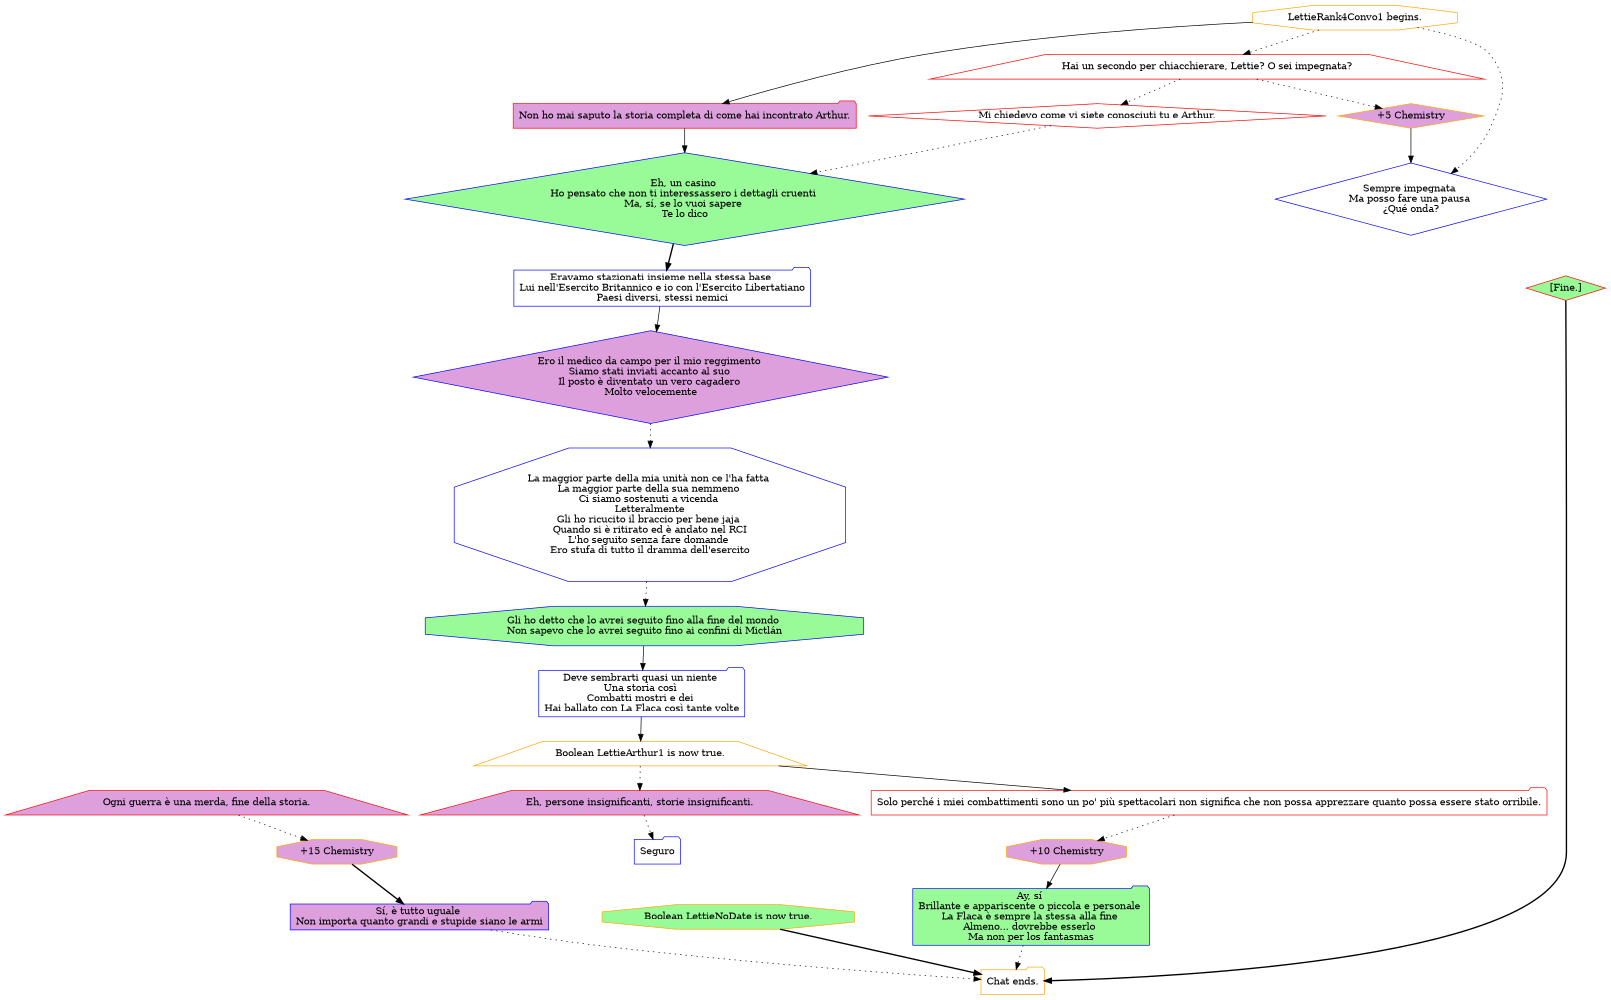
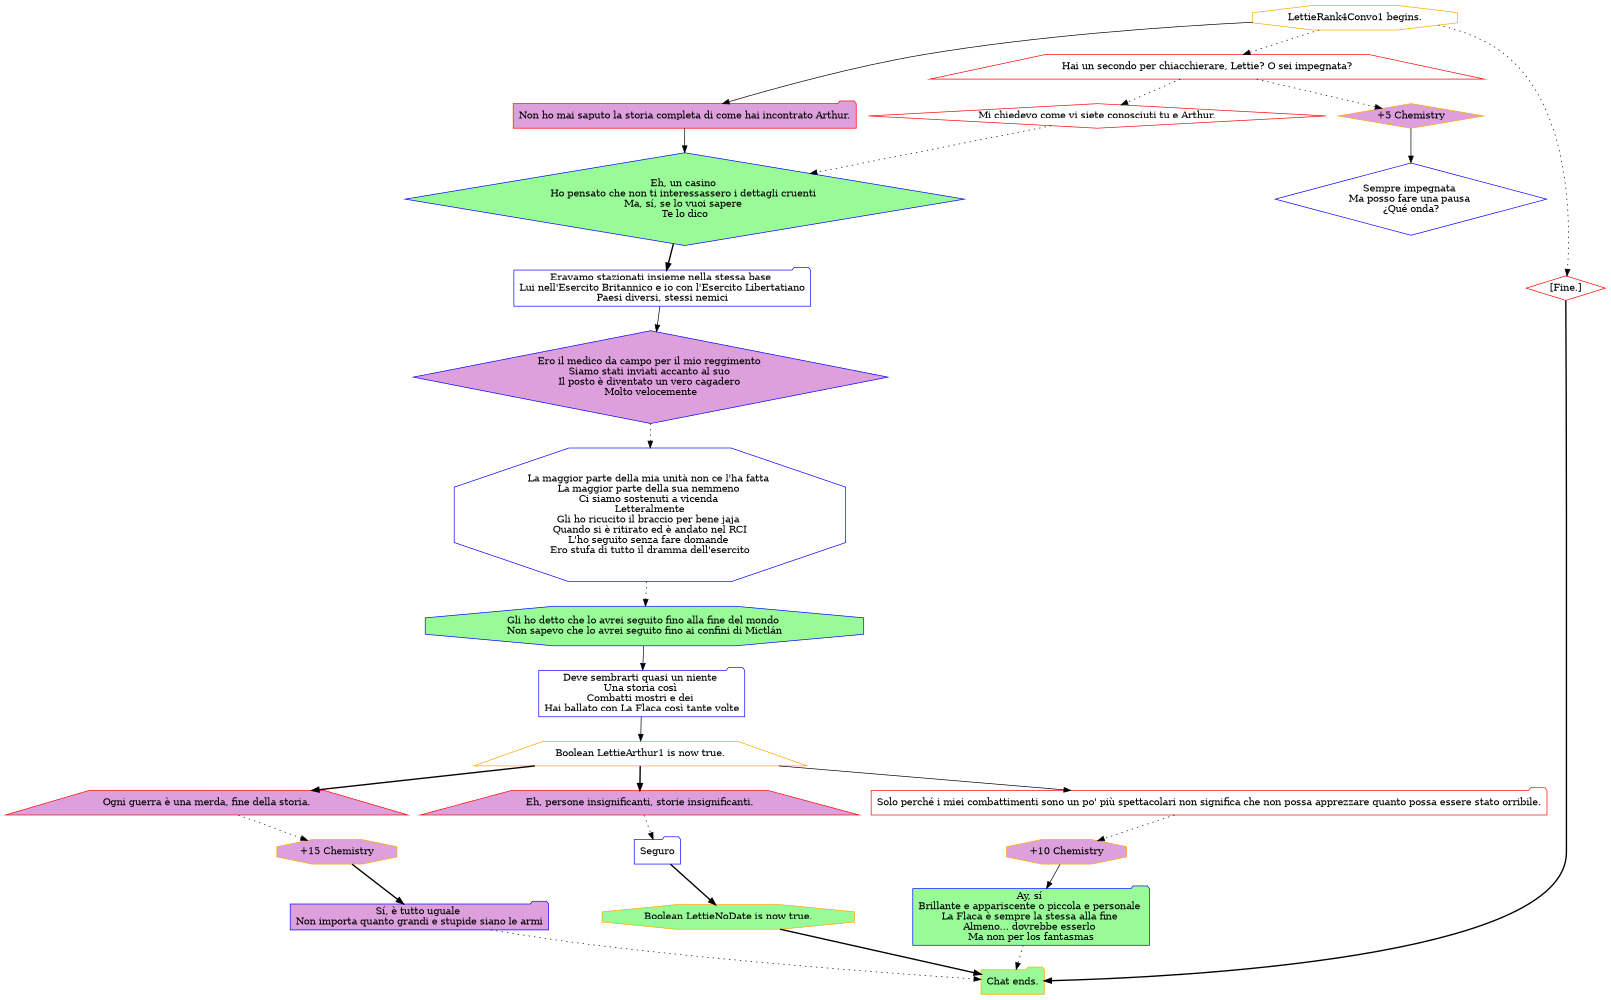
(1502, 79) -> (1549, 119)
(1566, 288) -> (1566, 288)
(640, 775) -> (640, 775)
none -> (427, 778)
none -> (690, 882)
(1013, 982) -> (1013, 982)
